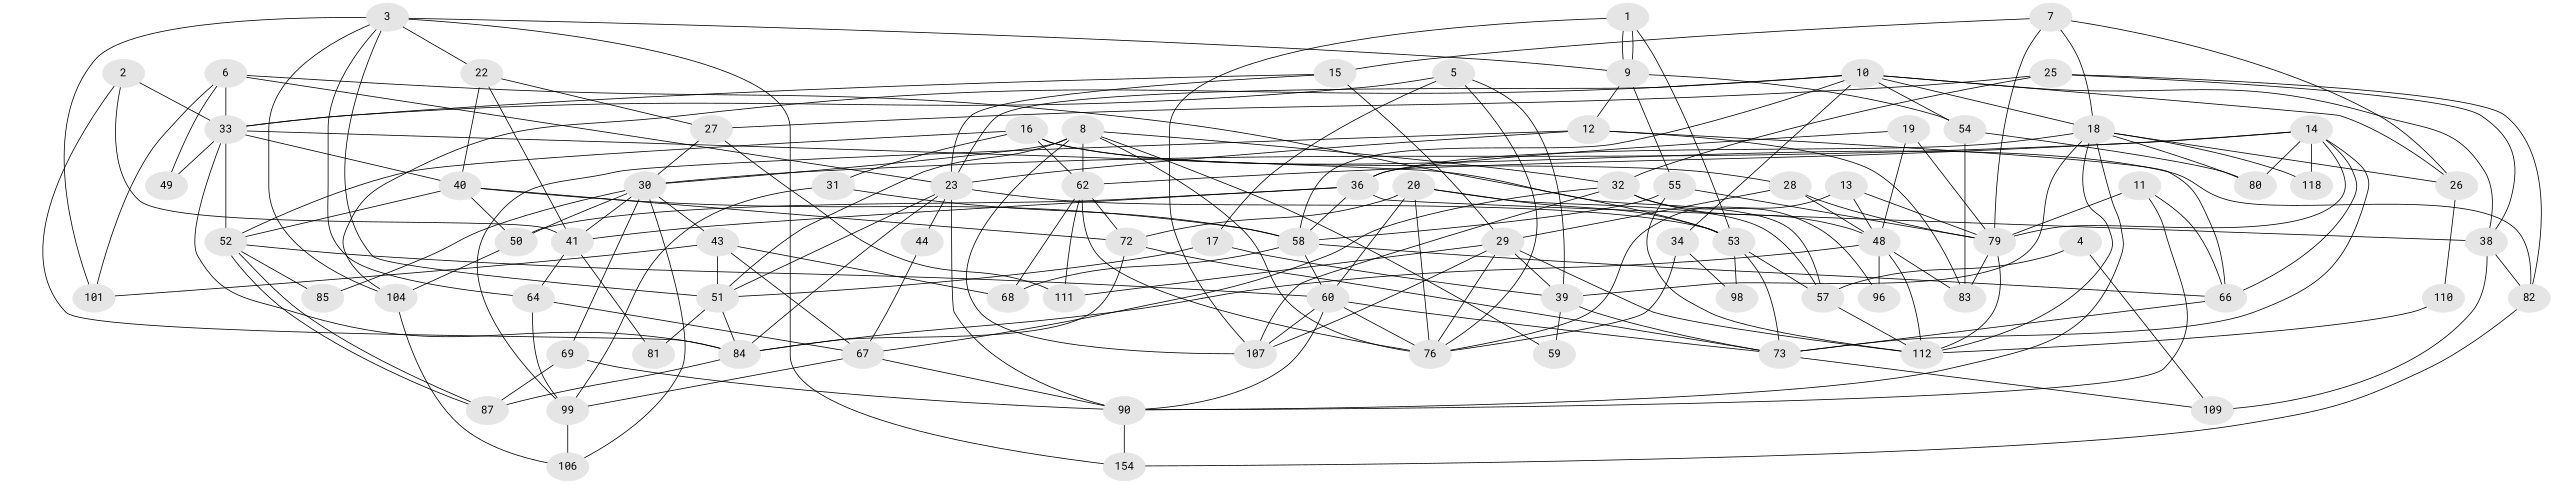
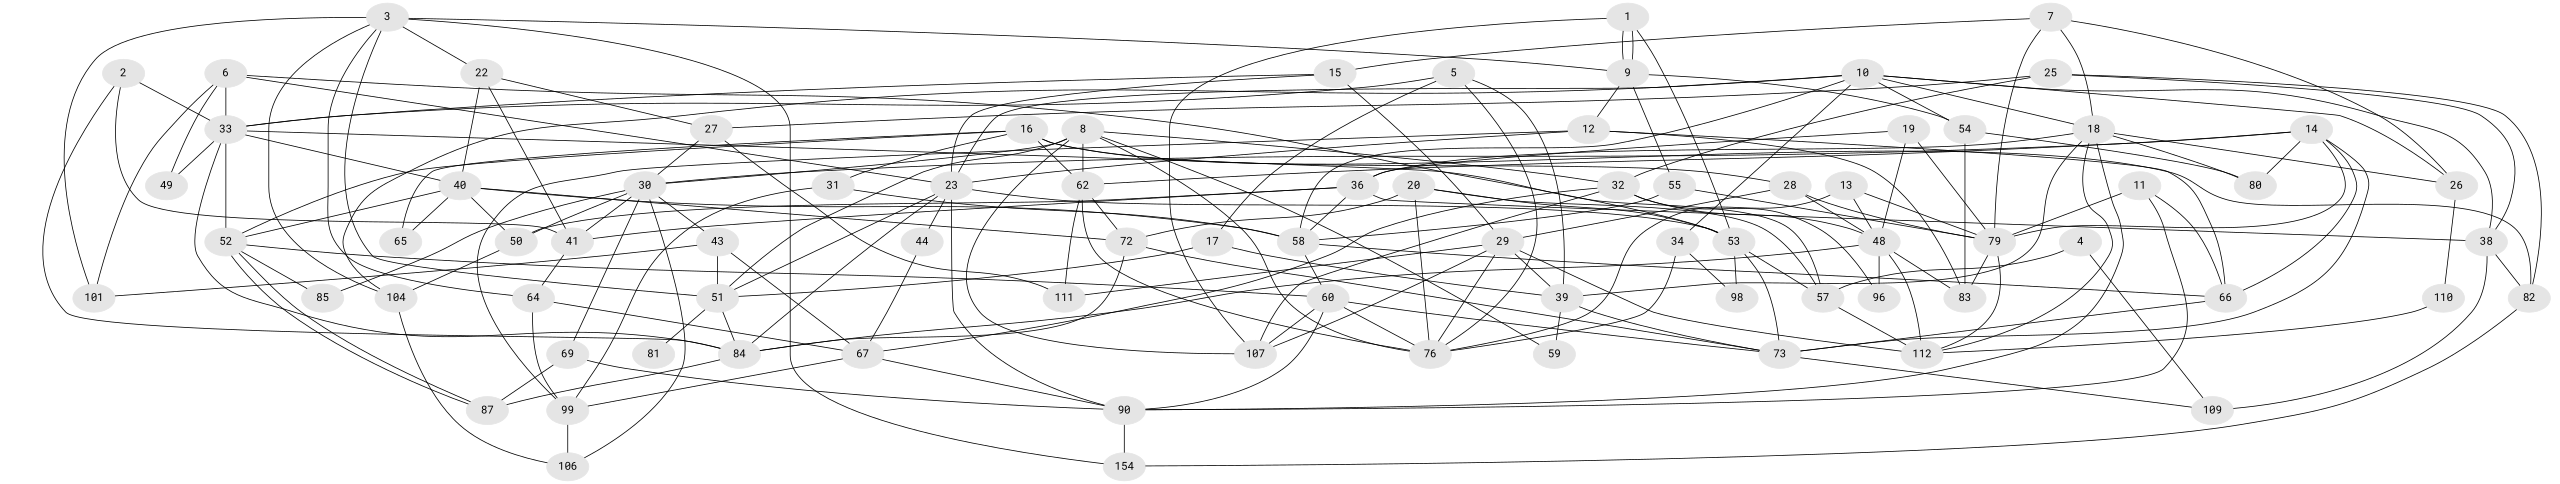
(2312, 186) -> none
none -> (401, 242)
(1371, 242) -> none
(613, 298) -> none
(1008, 298) -> none
(1733, 321) -> none
